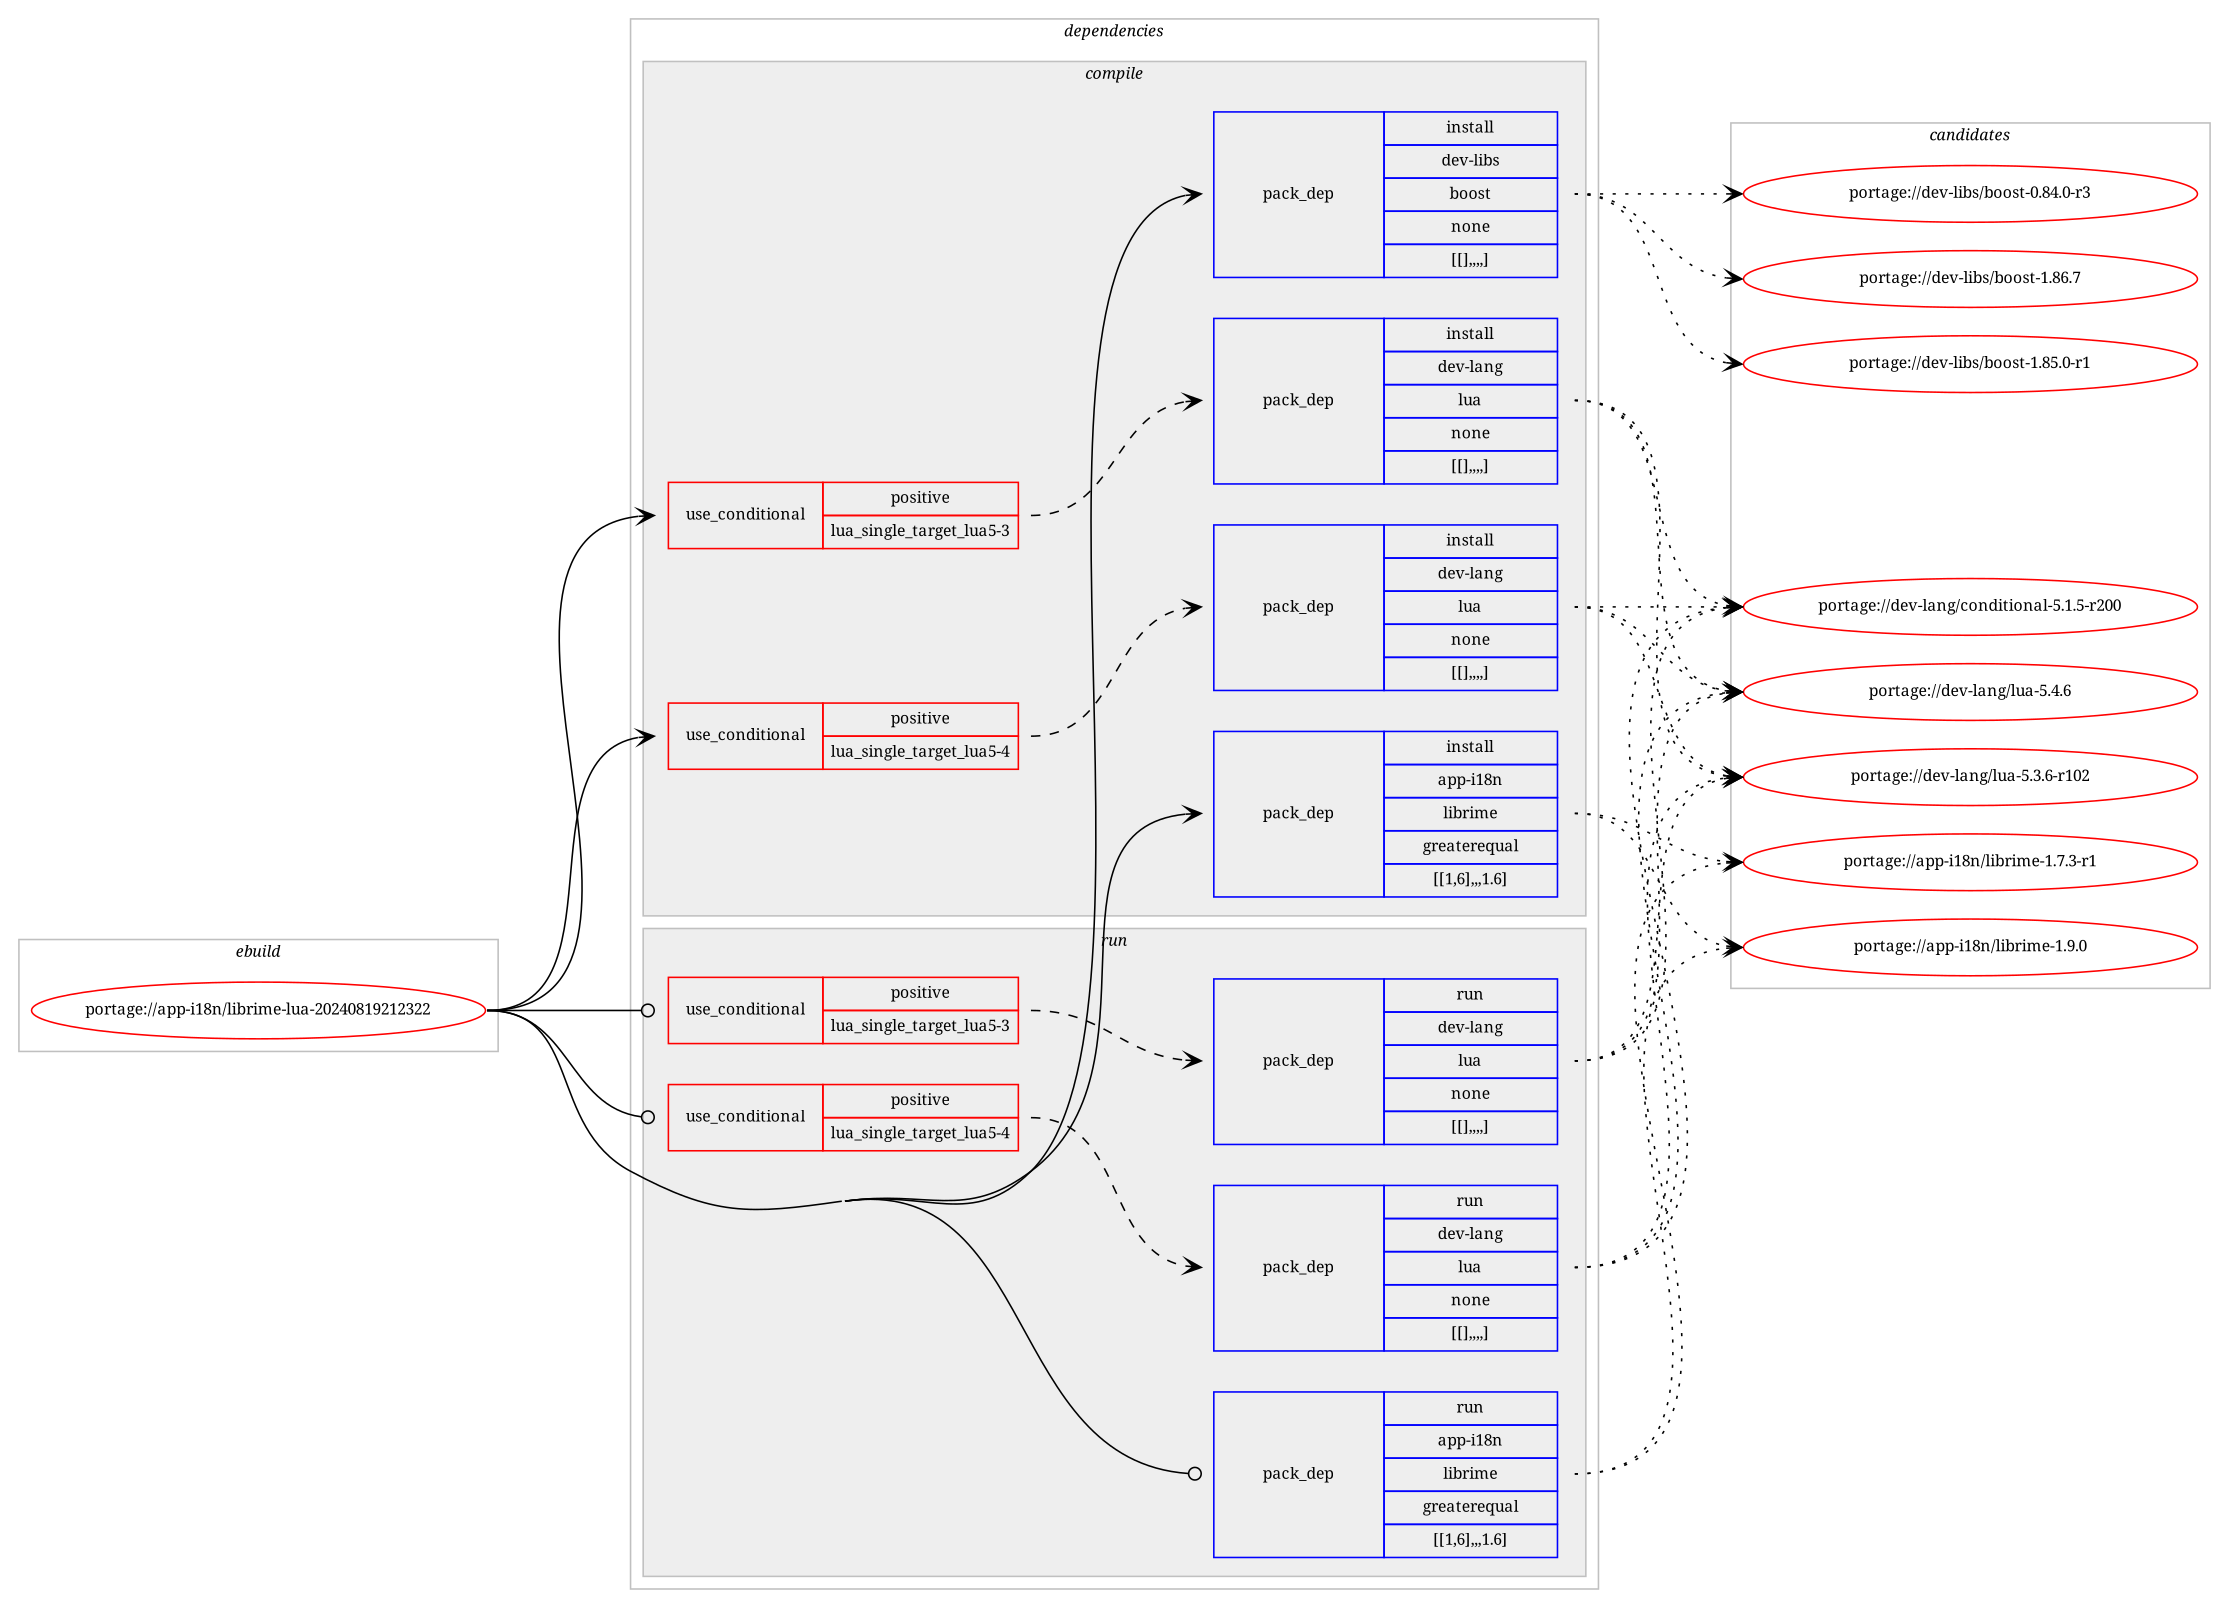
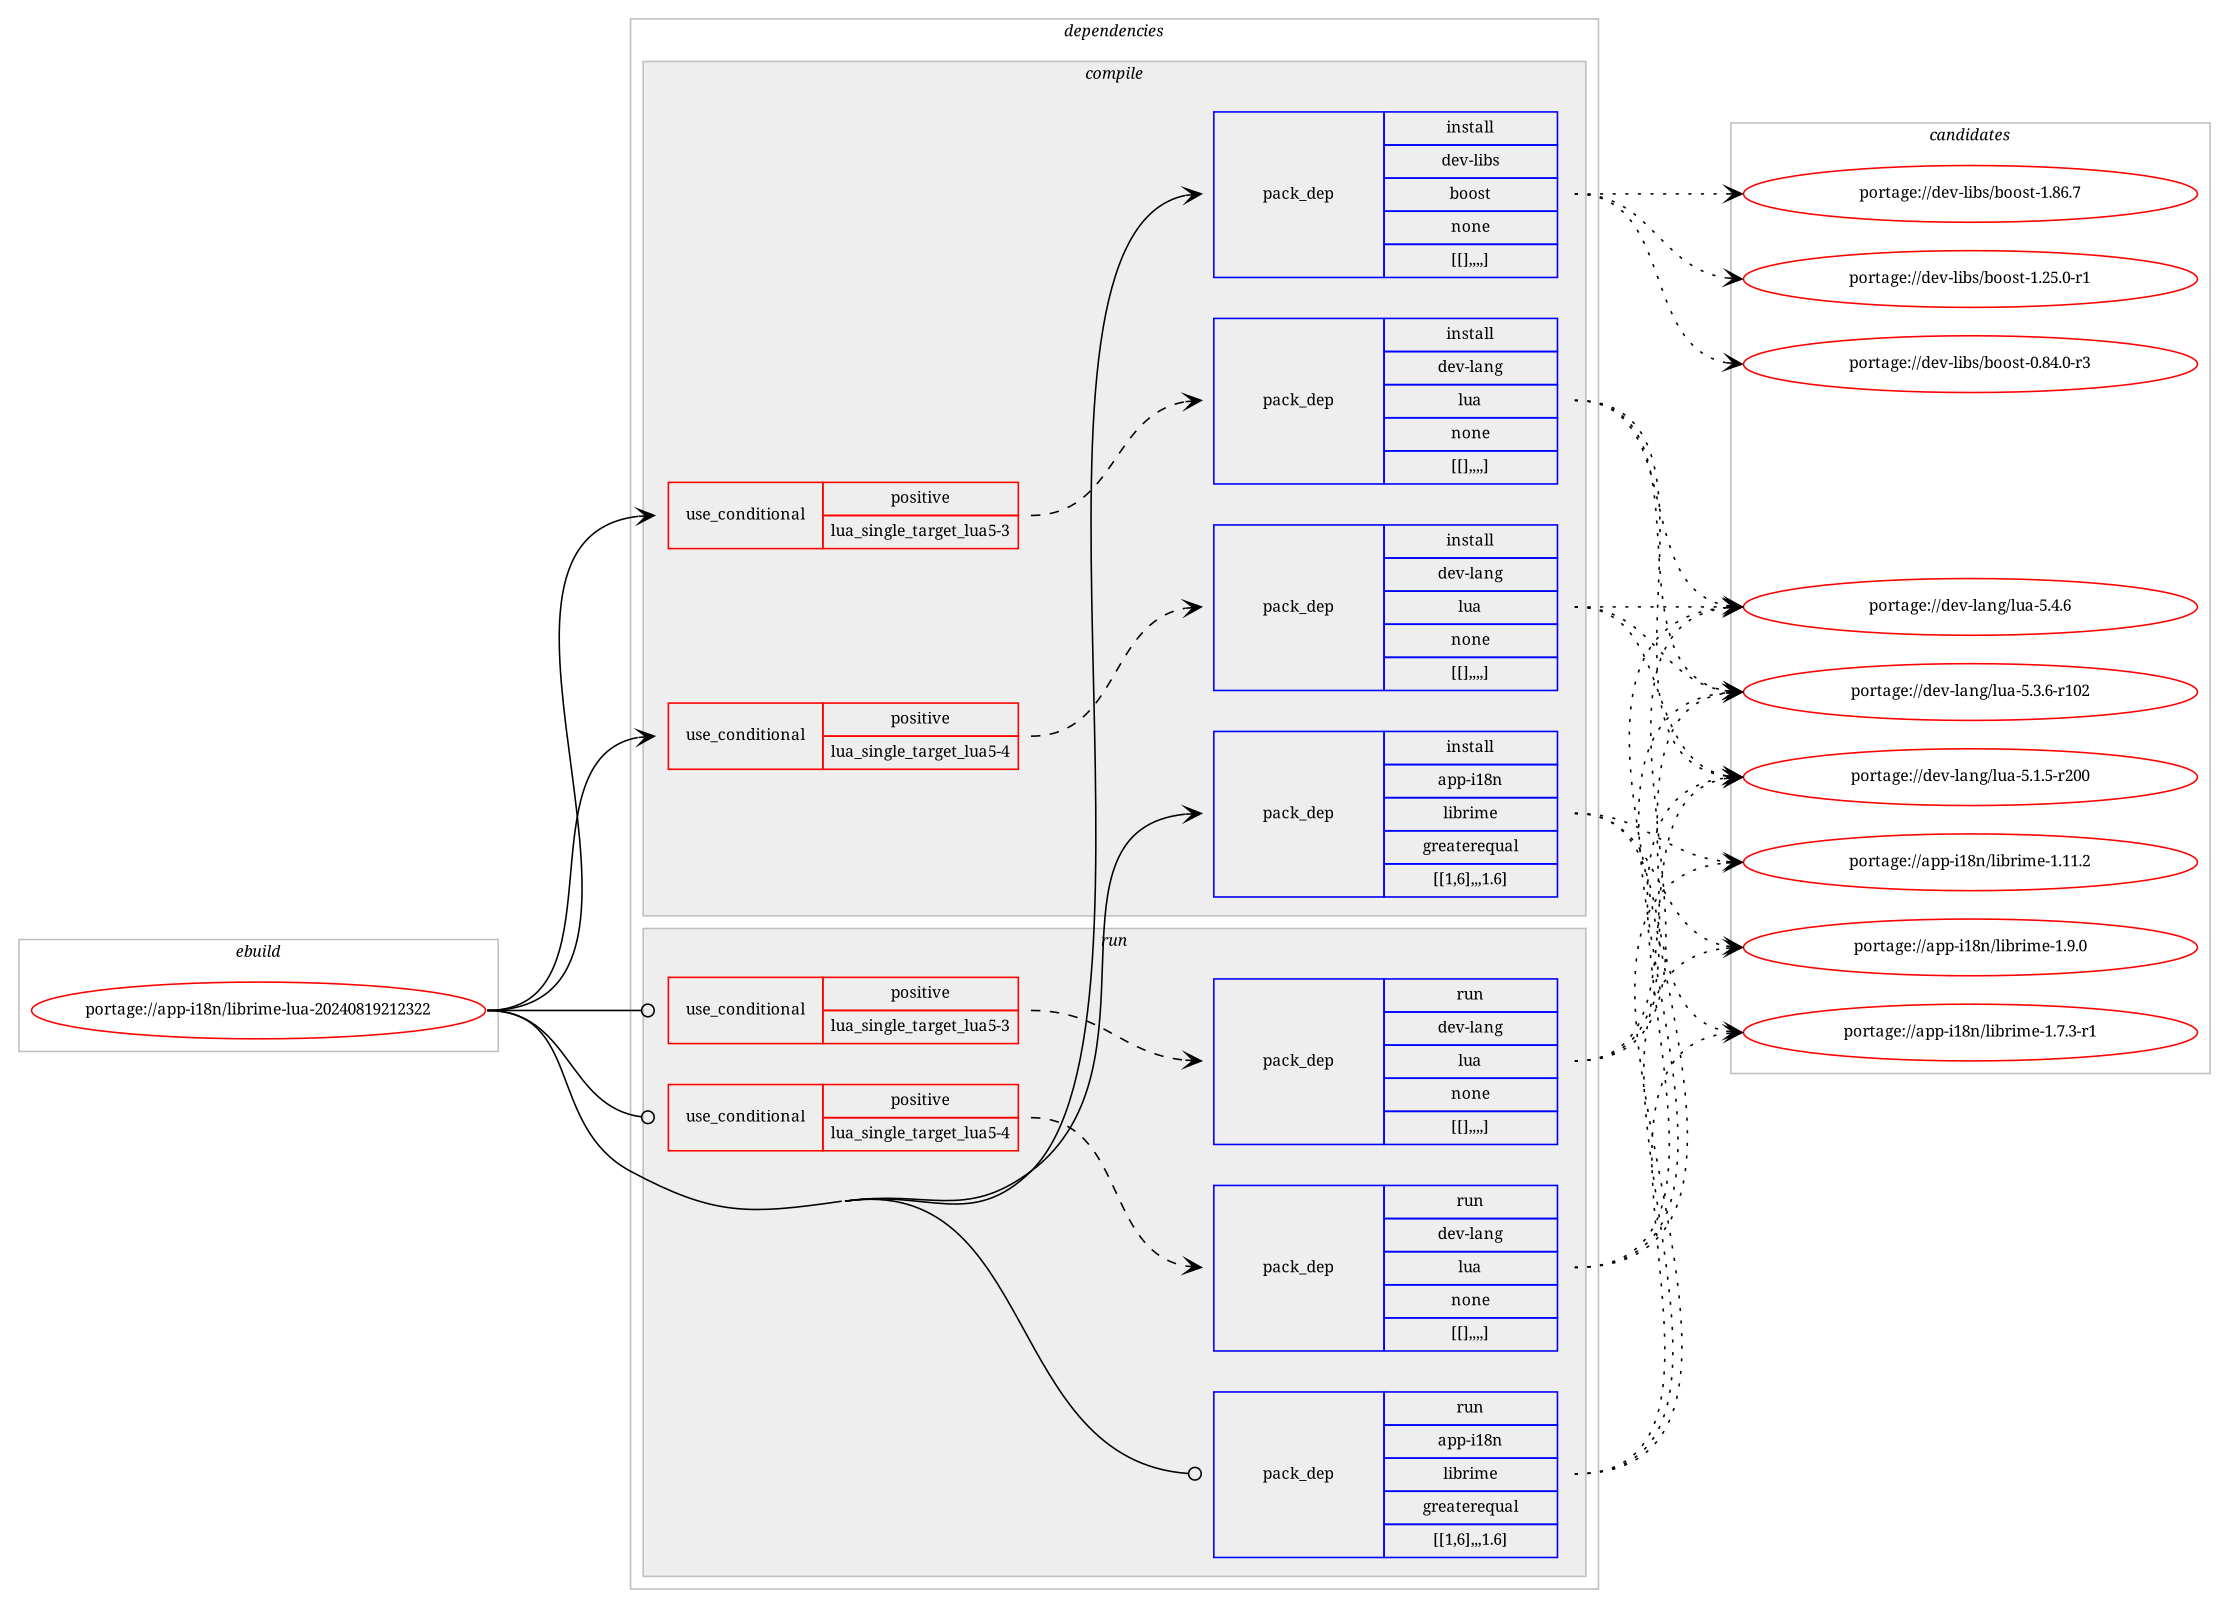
(1970, 364) -> (1970, 279)
(1970, 607) -> (1970, 777)
none -> (1970, 862)
